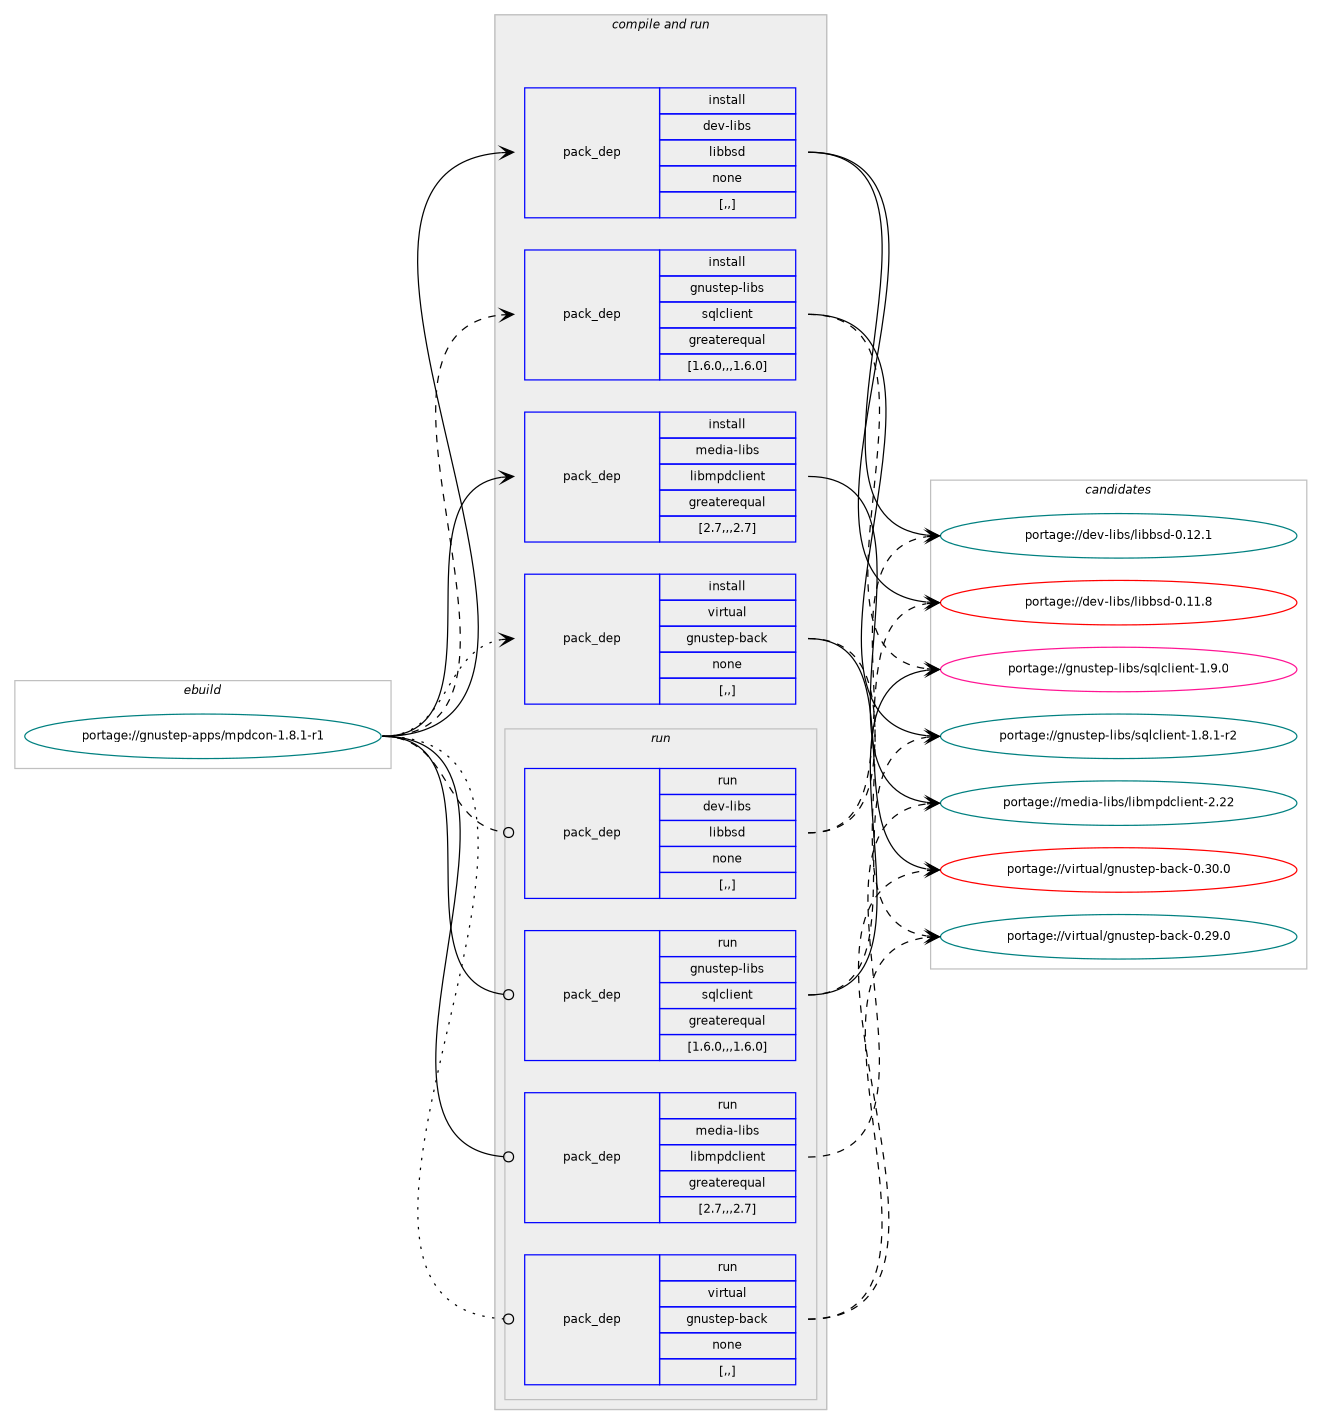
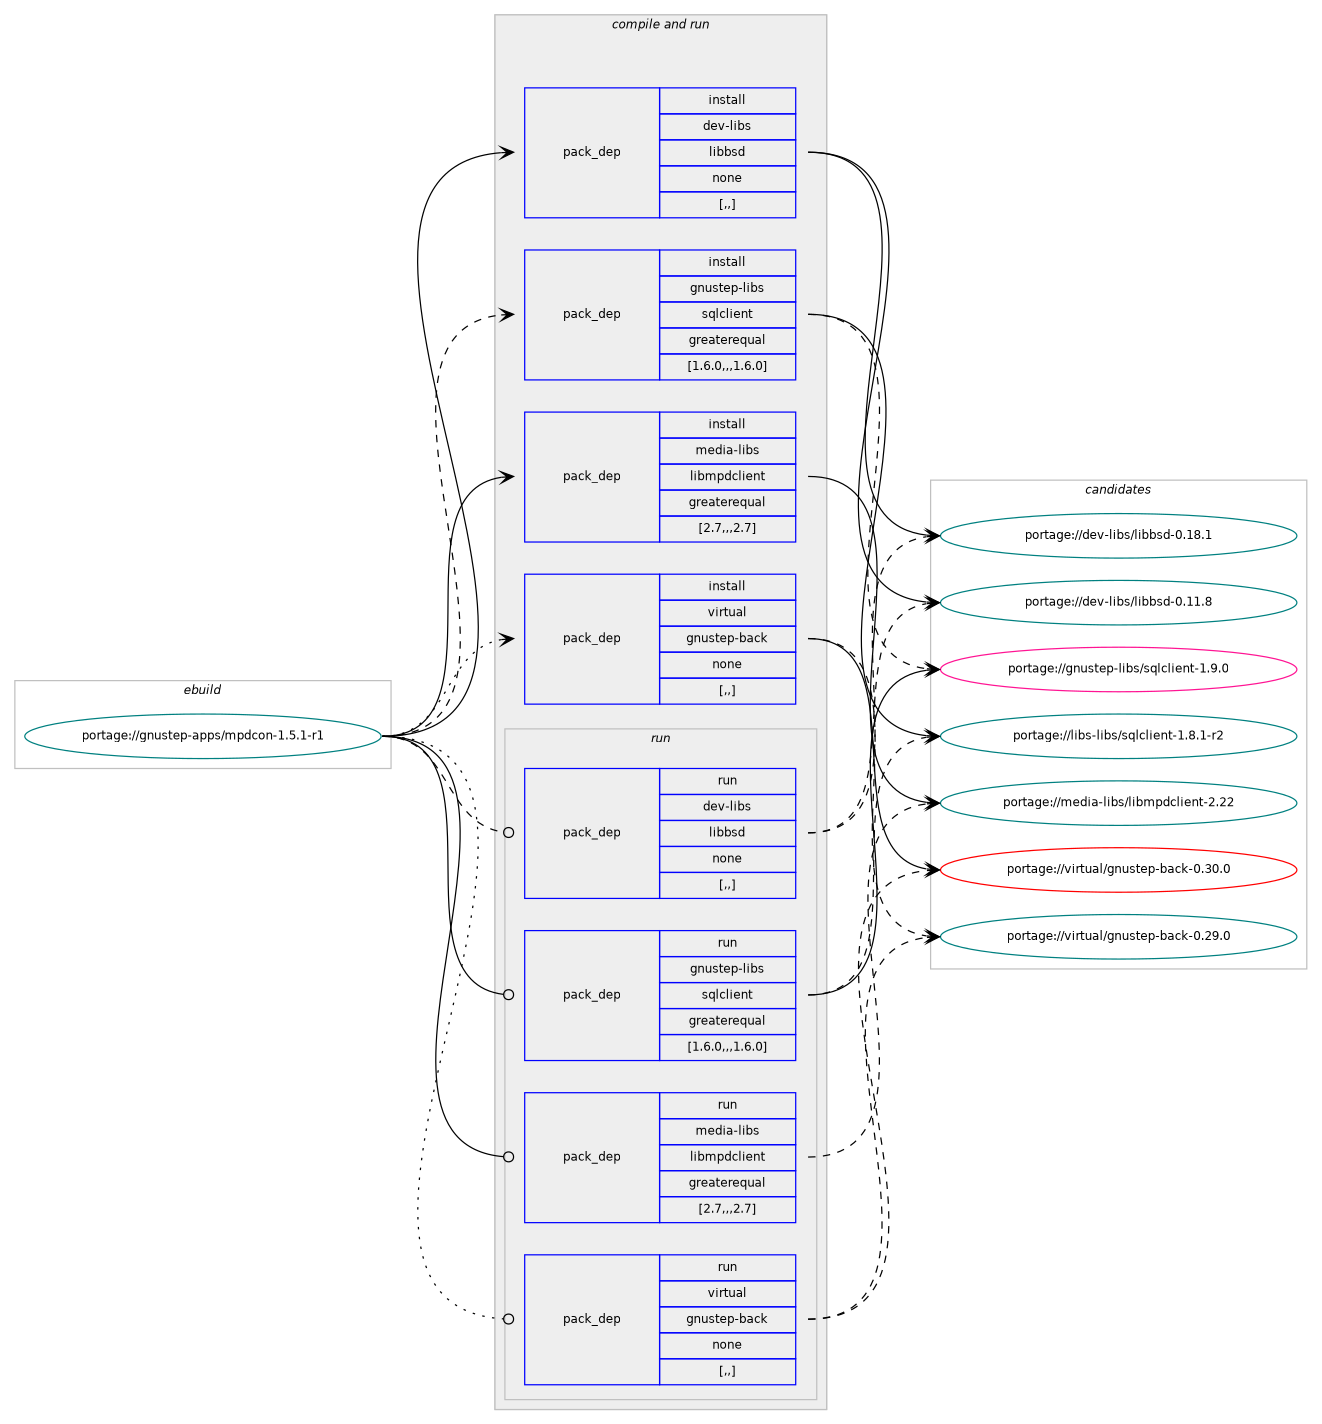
(1119, 536) -> (1119, 536)
(1119, 603) -> (1119, 603)
(203, 736) -> (203, 736)
(1119, 736) -> (1119, 736)
